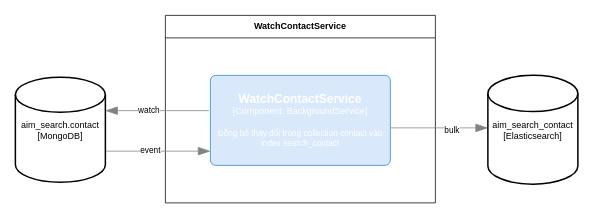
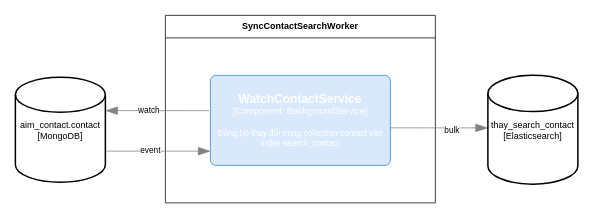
(300, 27) -> (300, 27)
(60, 130) -> (60, 130)
(533, 130) -> (533, 130)
